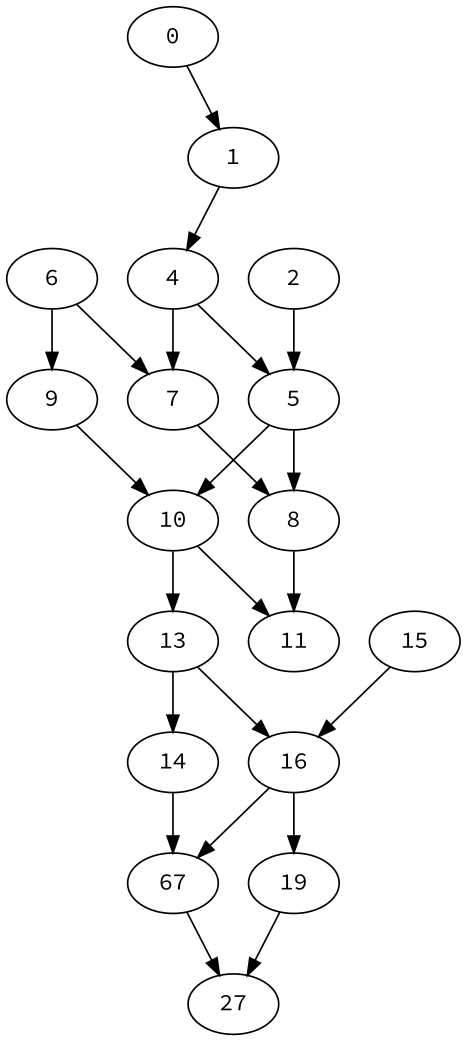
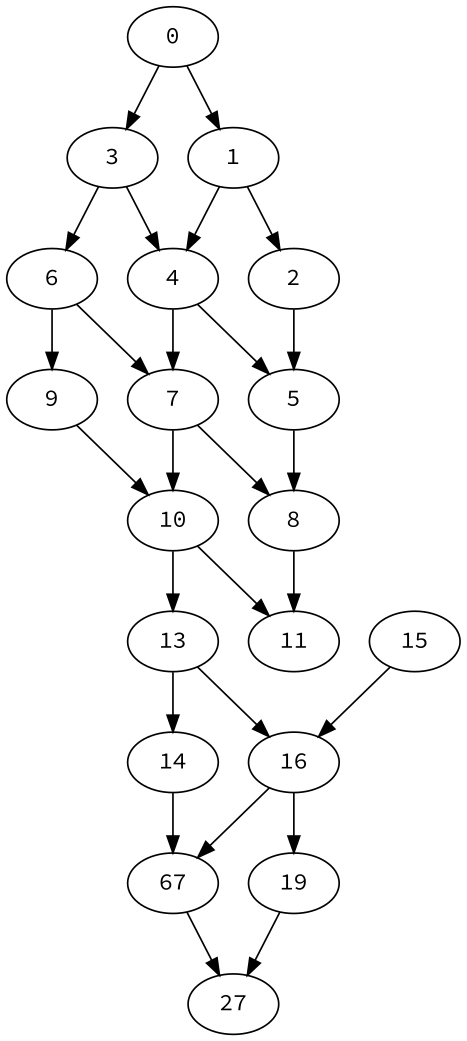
none -> (113, 158)
none -> (260, 211)
(241, 453) -> (173, 452)
